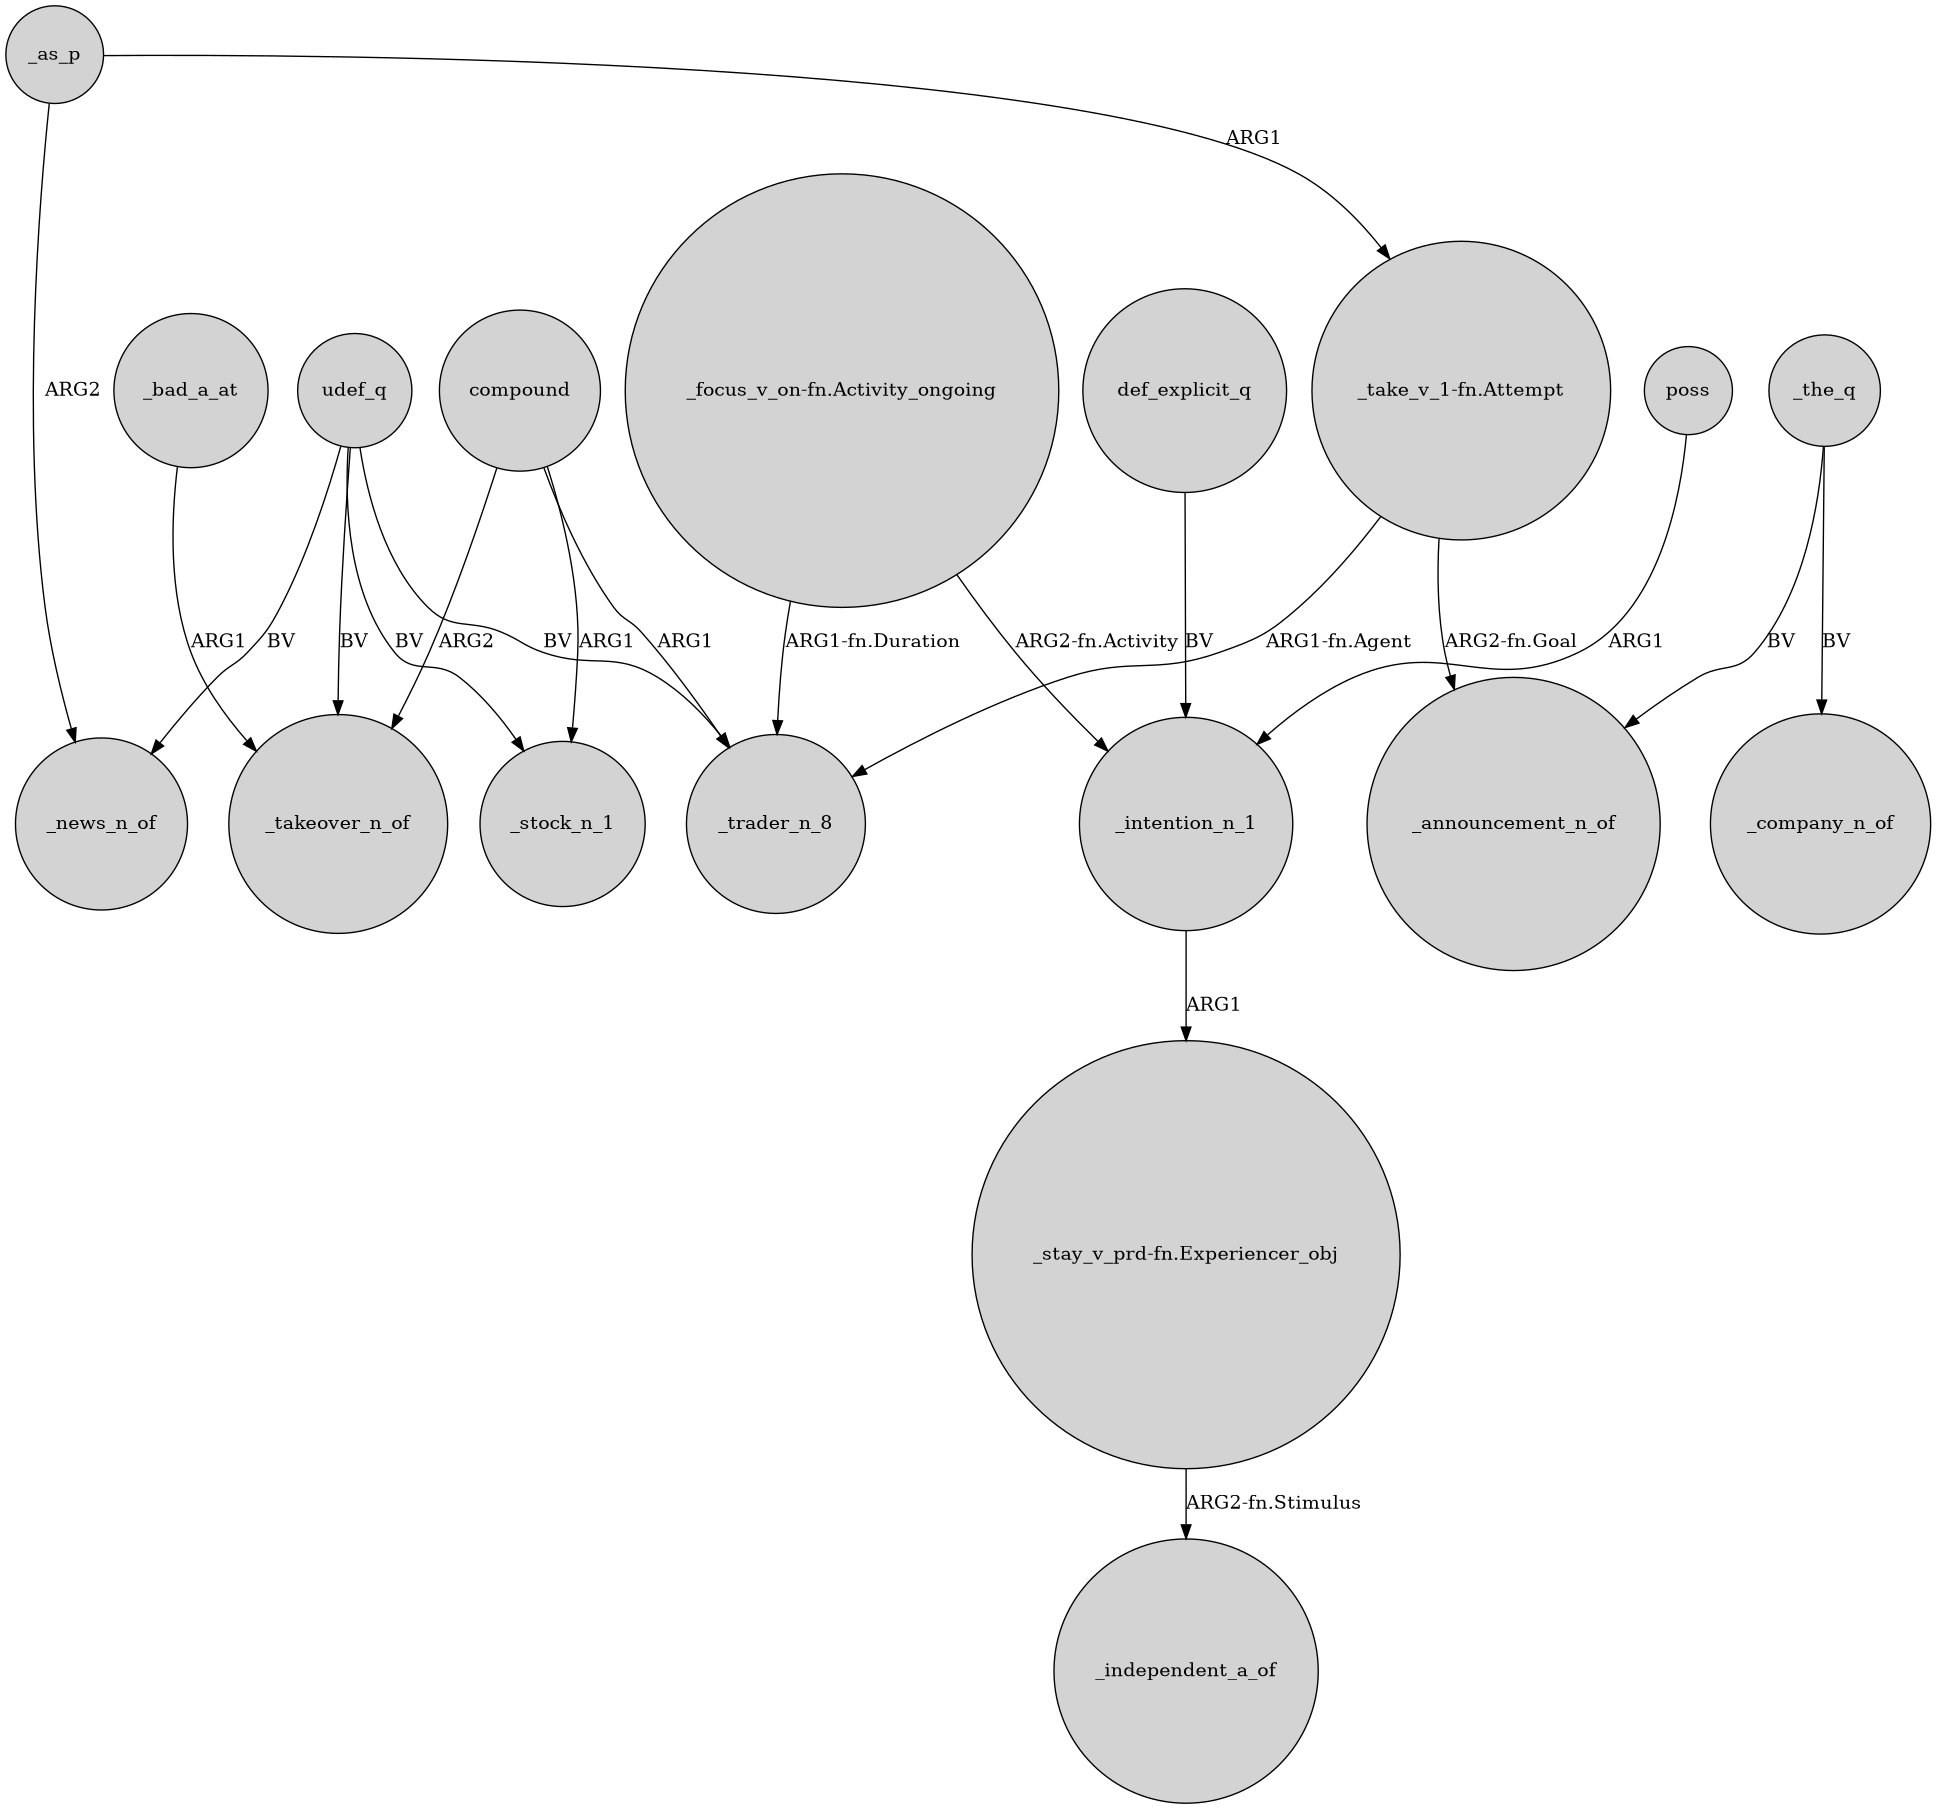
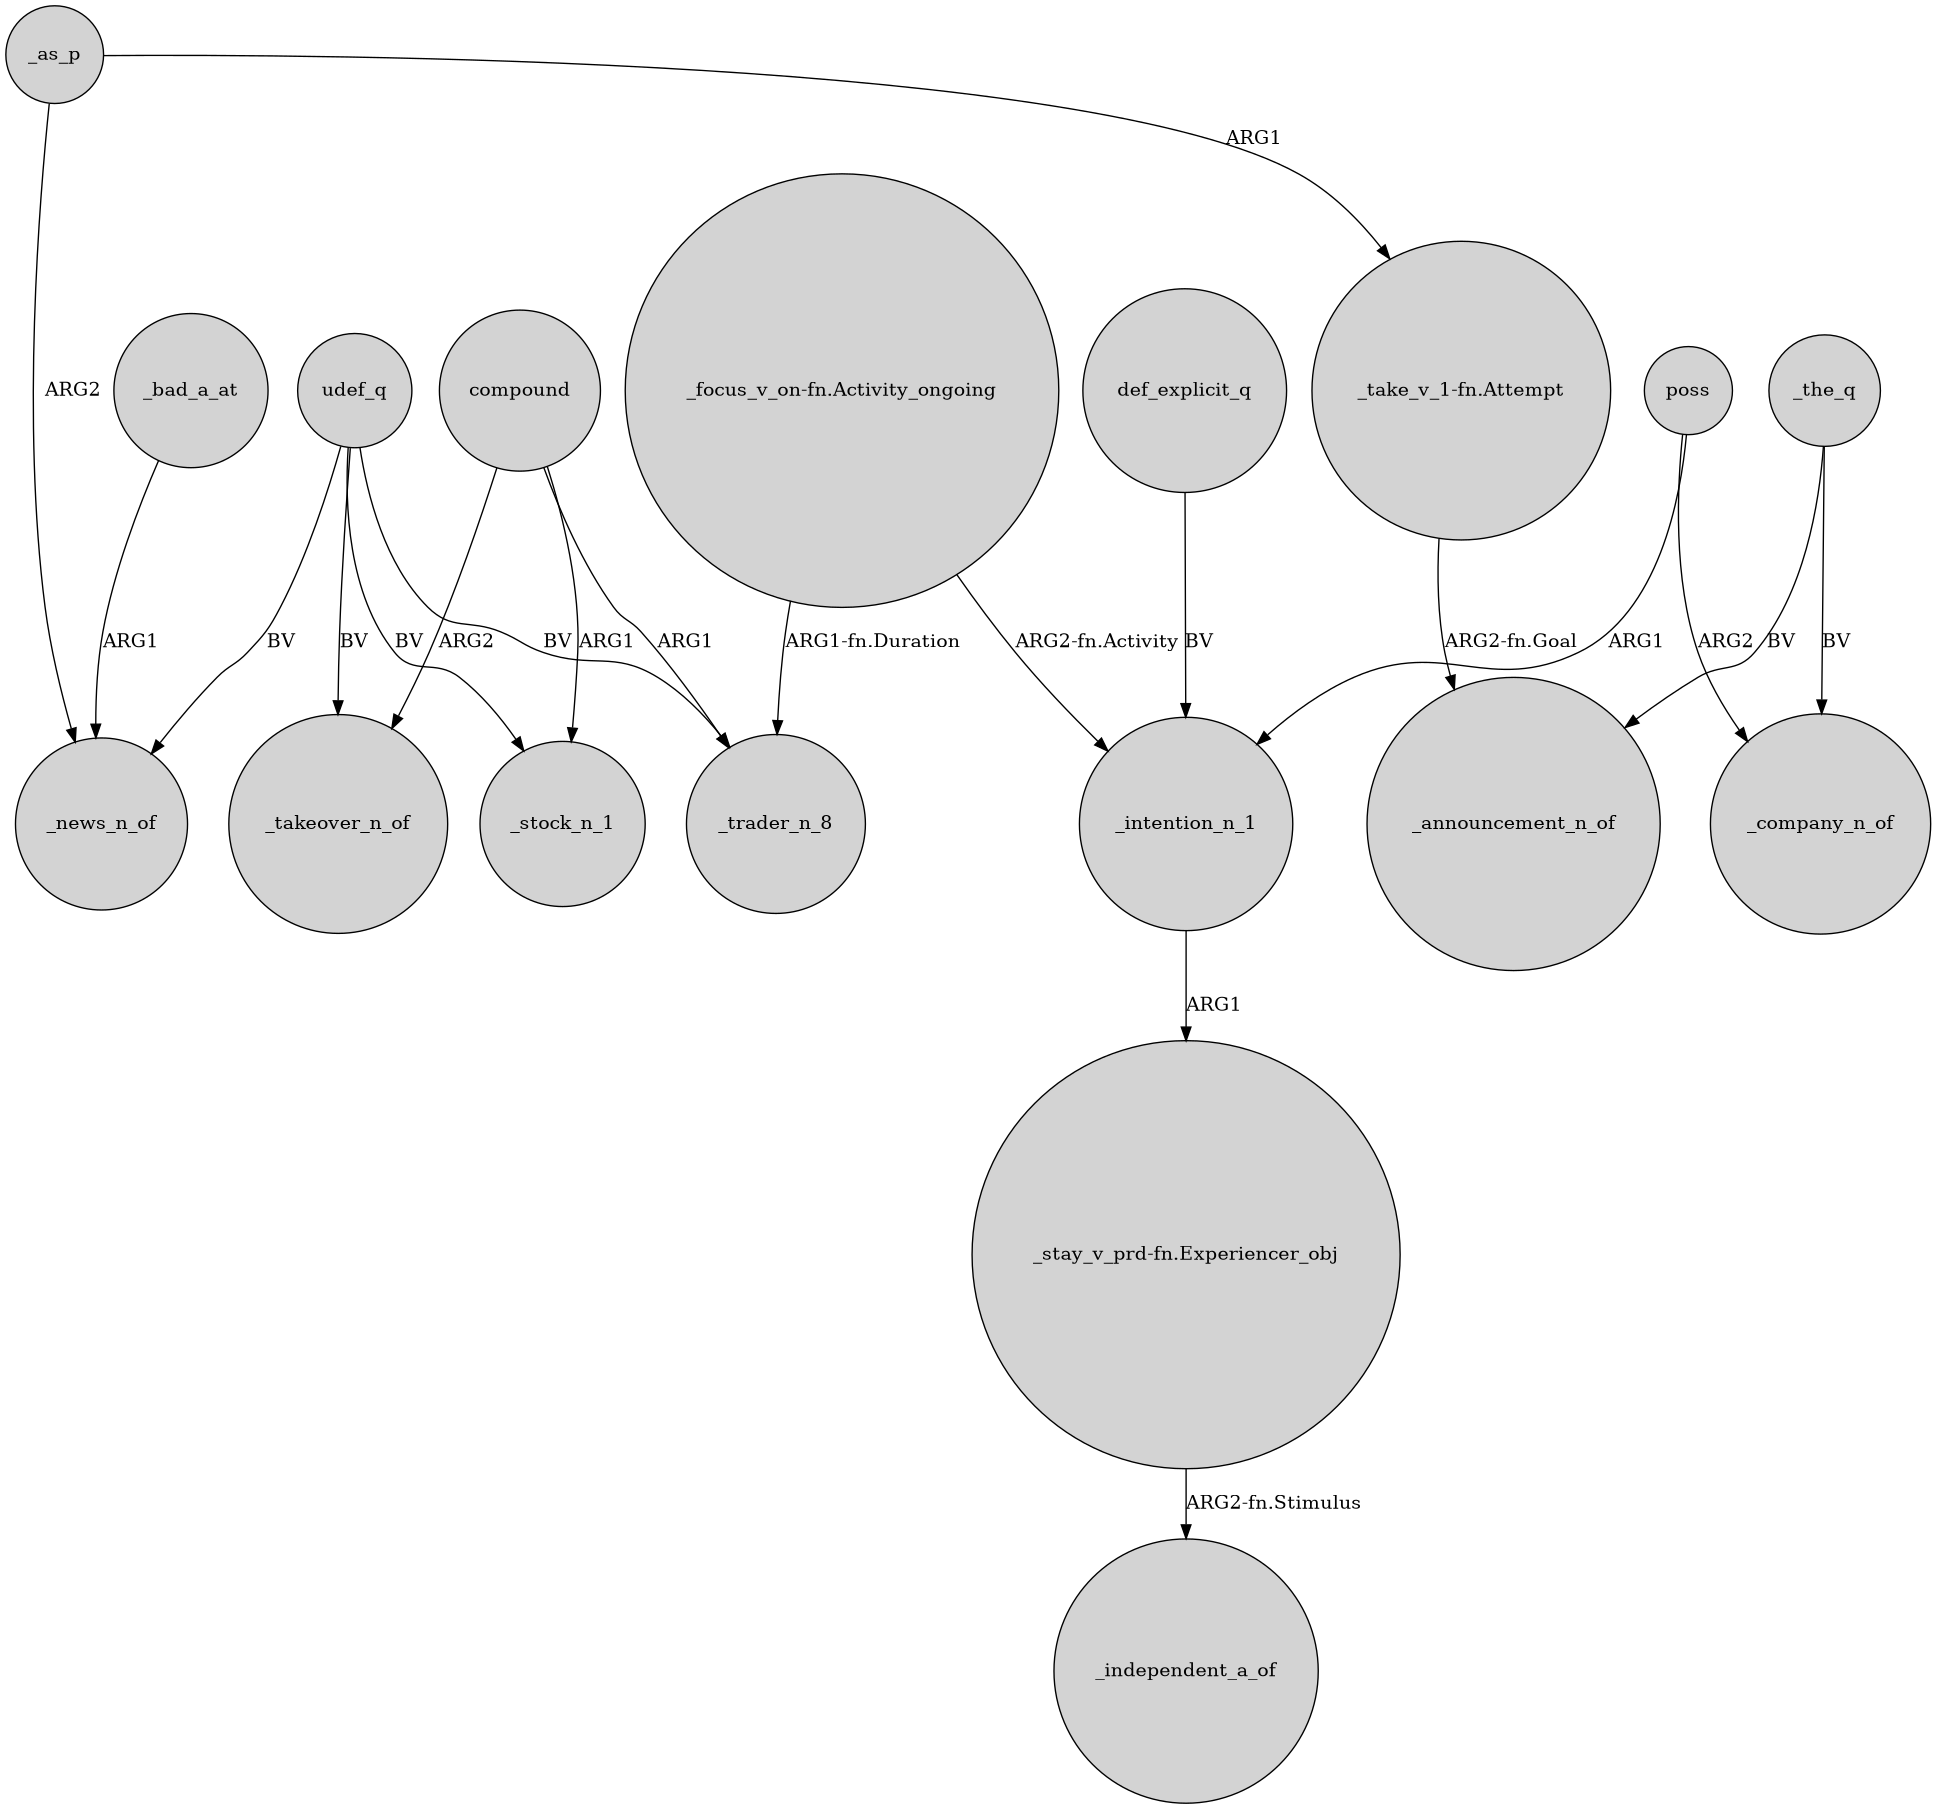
none -> (1683, 588)
(180, 612) -> (113, 589)
(1139, 666) -> none
